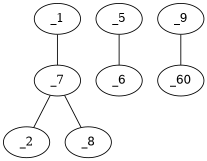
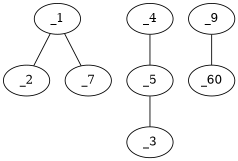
none -> (150, 19)
(119, 81) -> (150, 142)
(42, 111) -> (42, 50)
(88, 142) -> none
